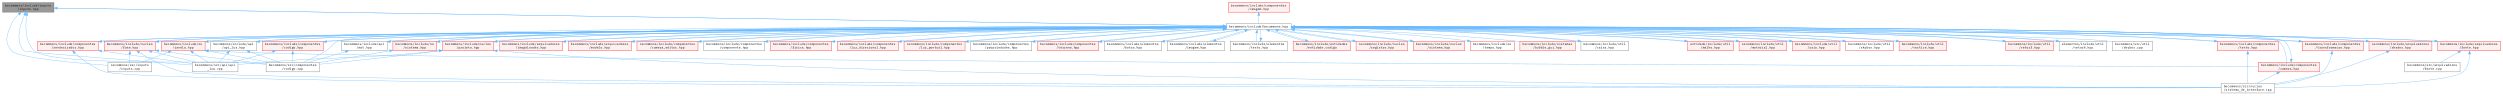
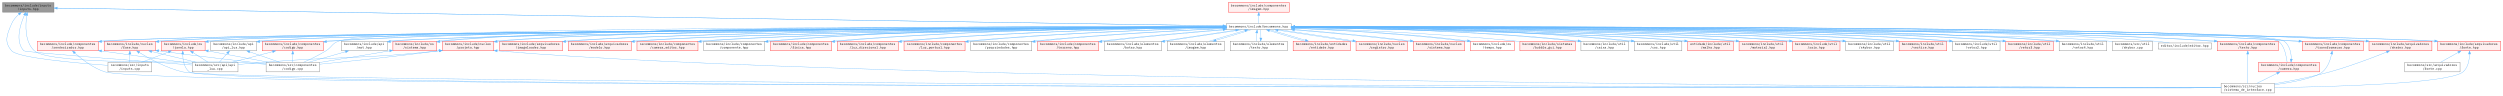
none -> (1027, 31)
none -> (1383, 33)
(1322, 46) -> (1322, 46)
none -> (1658, 46)
(1870, 46) -> (1870, 46)
none -> (1976, 46)
(2083, 46) -> (2083, 46)
none -> (2185, 46)
(1233, 62) -> (1195, 86)
